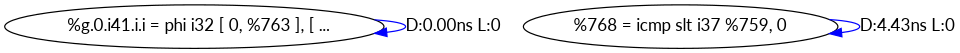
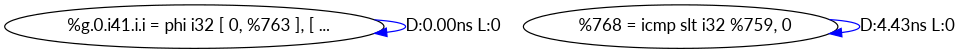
(681, 27) -> (681, 27)
